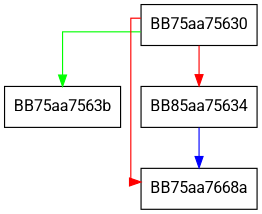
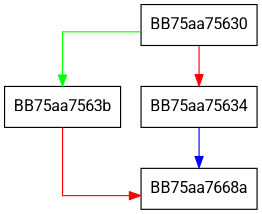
(131, 96) -> (63, 195)
(199, 107) -> (199, 107)
